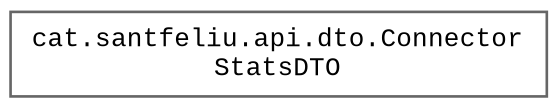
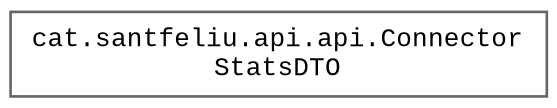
(279, 54) -> (279, 54)
